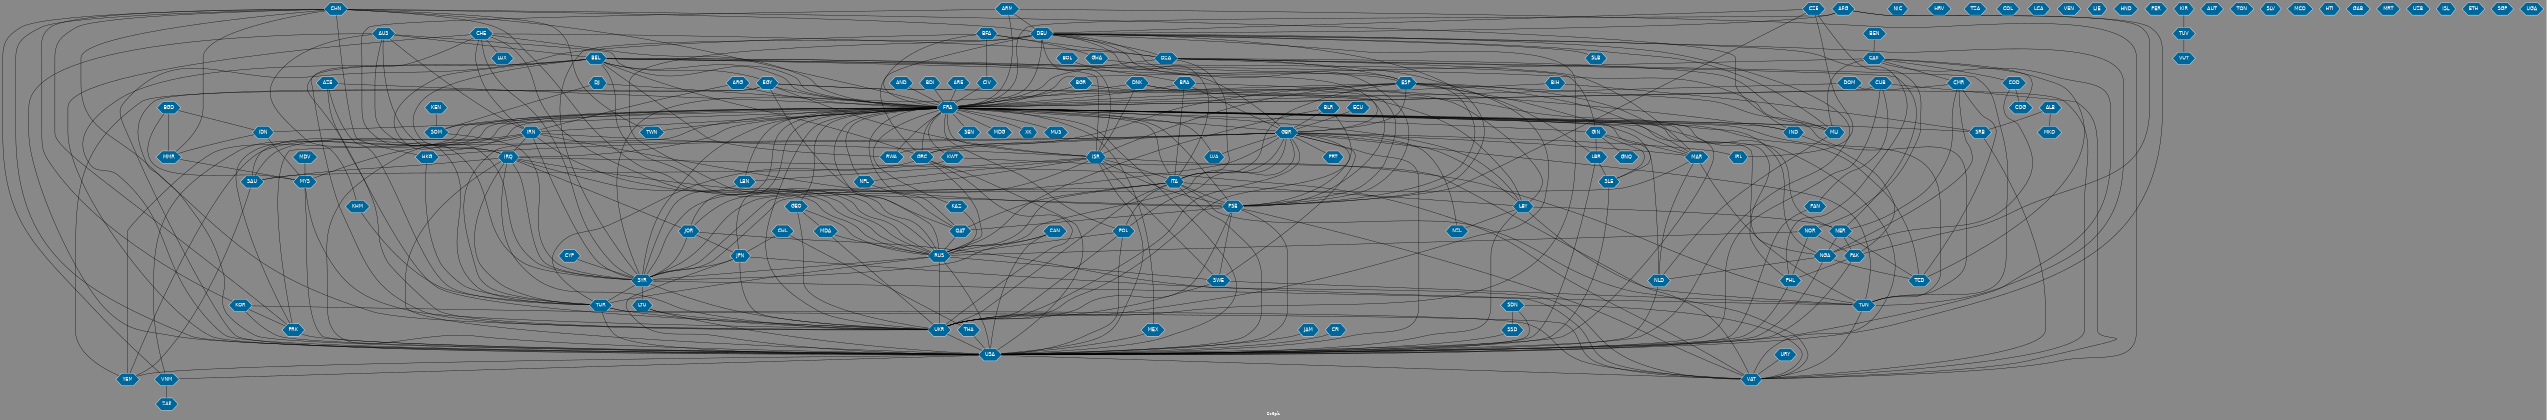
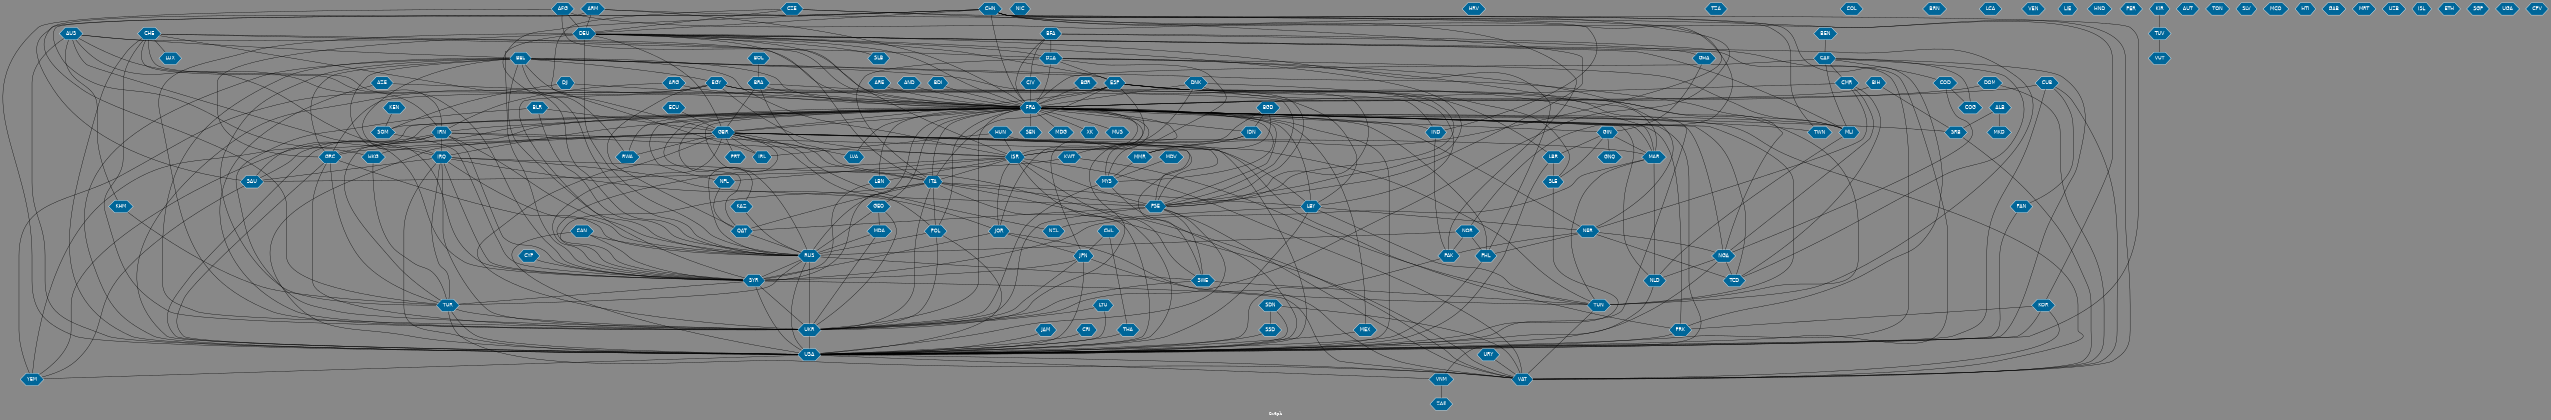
none -> (1935, 9)
none -> (2537, 9)
(1863, 72) -> none
(3, 73) -> (372, 16)
none -> (1000, 132)
(422, 249) -> (222, 165)
(1823, 269) -> (1537, 244)
(642, 290) -> (773, 323)
